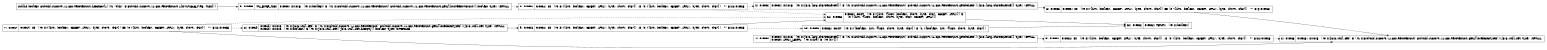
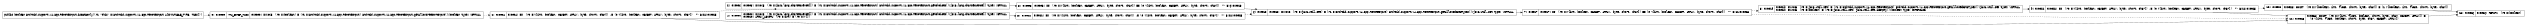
(768, 12) -> (1474, 24)
(750, 47) -> (1518, 12)
